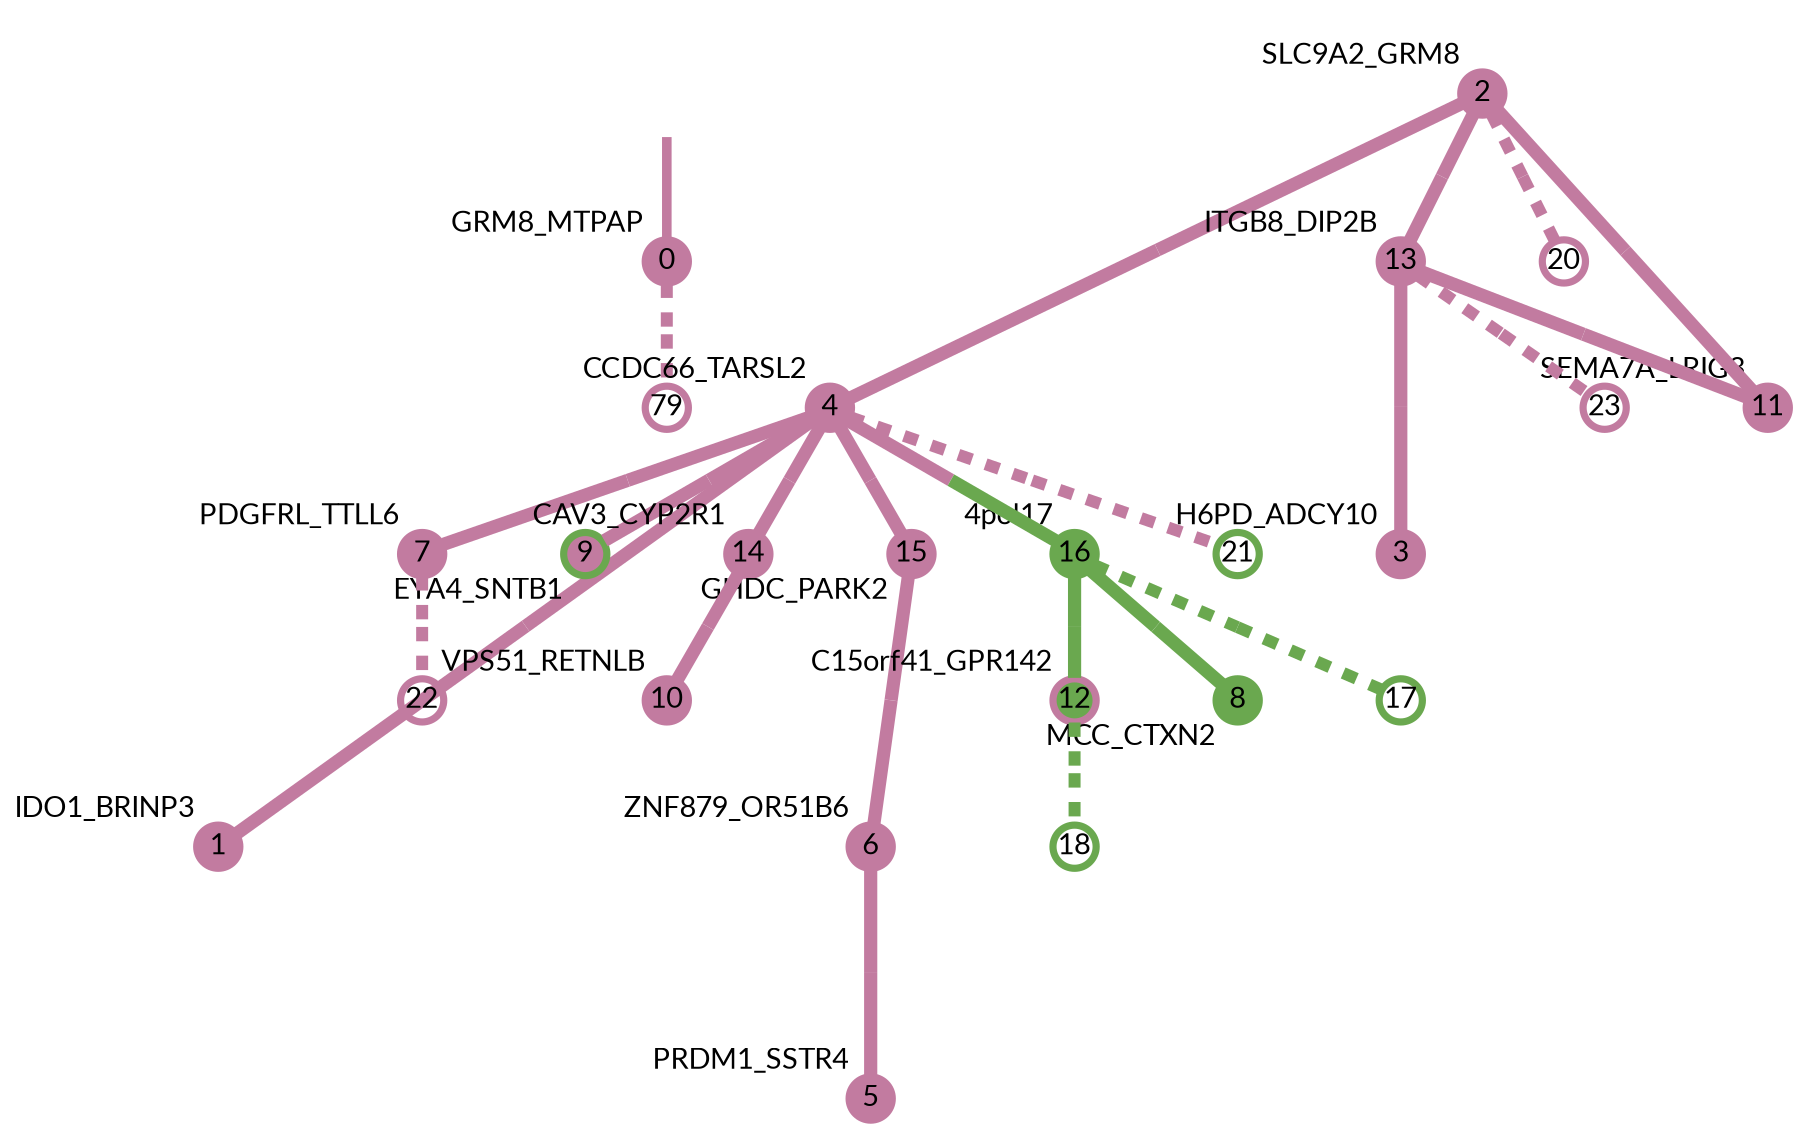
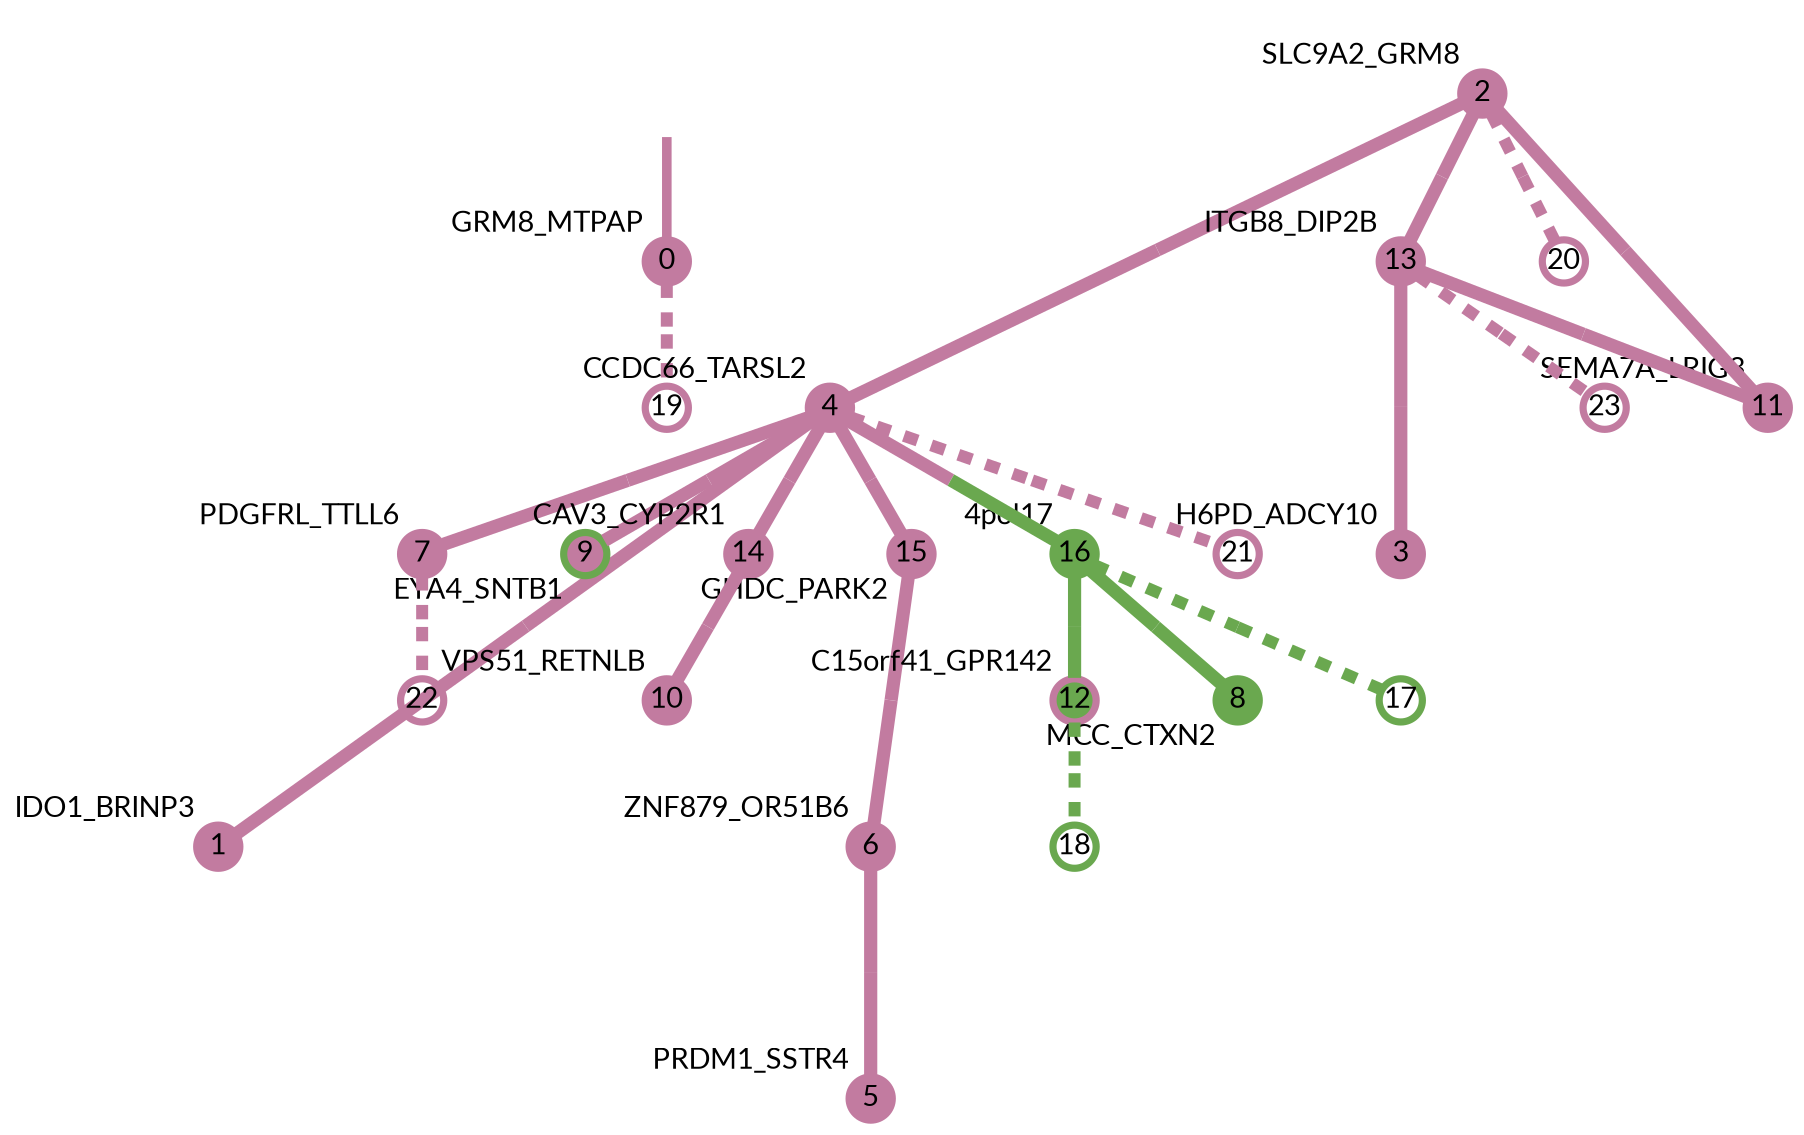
(667, 408) -> (667, 408)
(1238, 554) -> (1238, 554)
